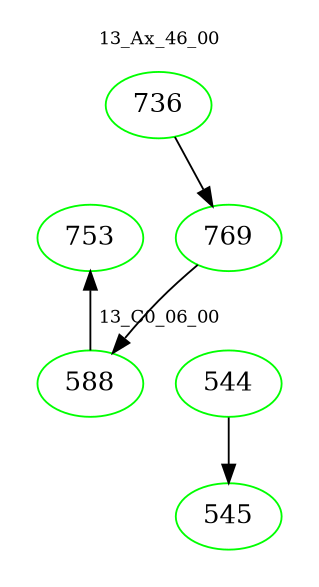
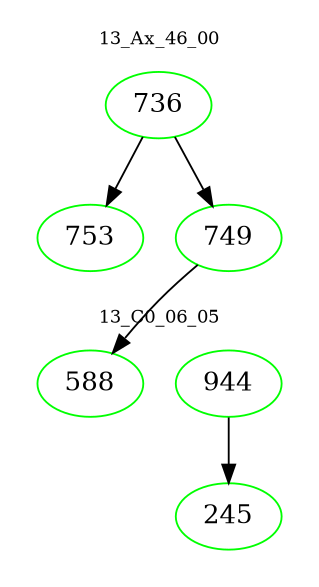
(229, 238) -> (229, 238)
(160, 318) -> (160, 318)
(90, 320) -> (129, 163)
(229, 384) -> (229, 384)
(229, 516) -> (229, 516)
